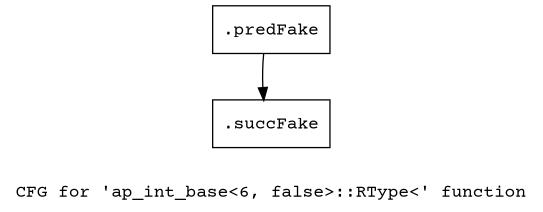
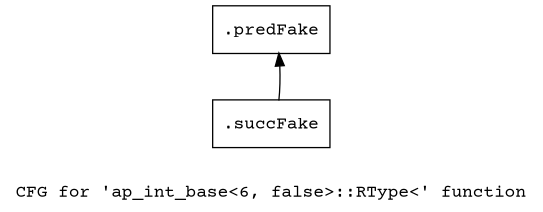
(263, 70) -> (280, 83)
